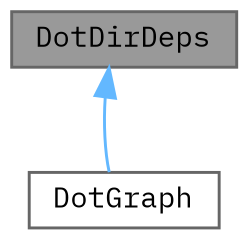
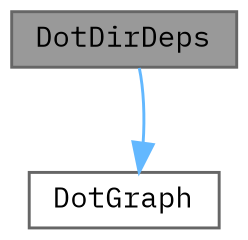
(105, 135) -> (144, 105)
